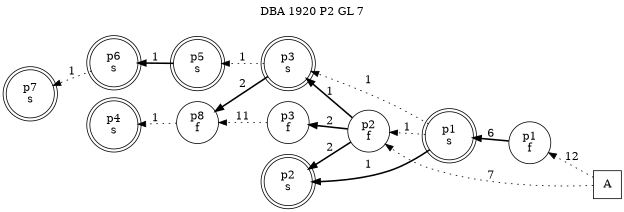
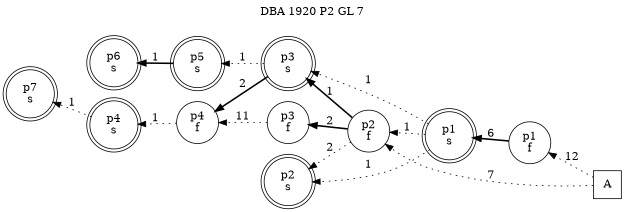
(76, 77) -> (76, 111)
(198, 123) -> (198, 123)
(333, 153) -> (333, 153)
(378, 174) -> (378, 174)
